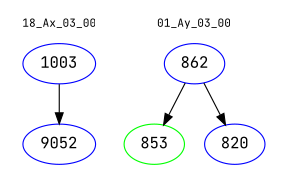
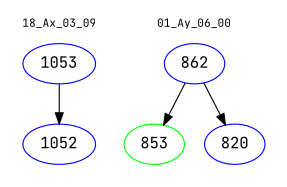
(60, 24) -> (60, 24)
(195, 24) -> (195, 24)
(59, 64) -> (59, 64)
(59, 144) -> (59, 144)
